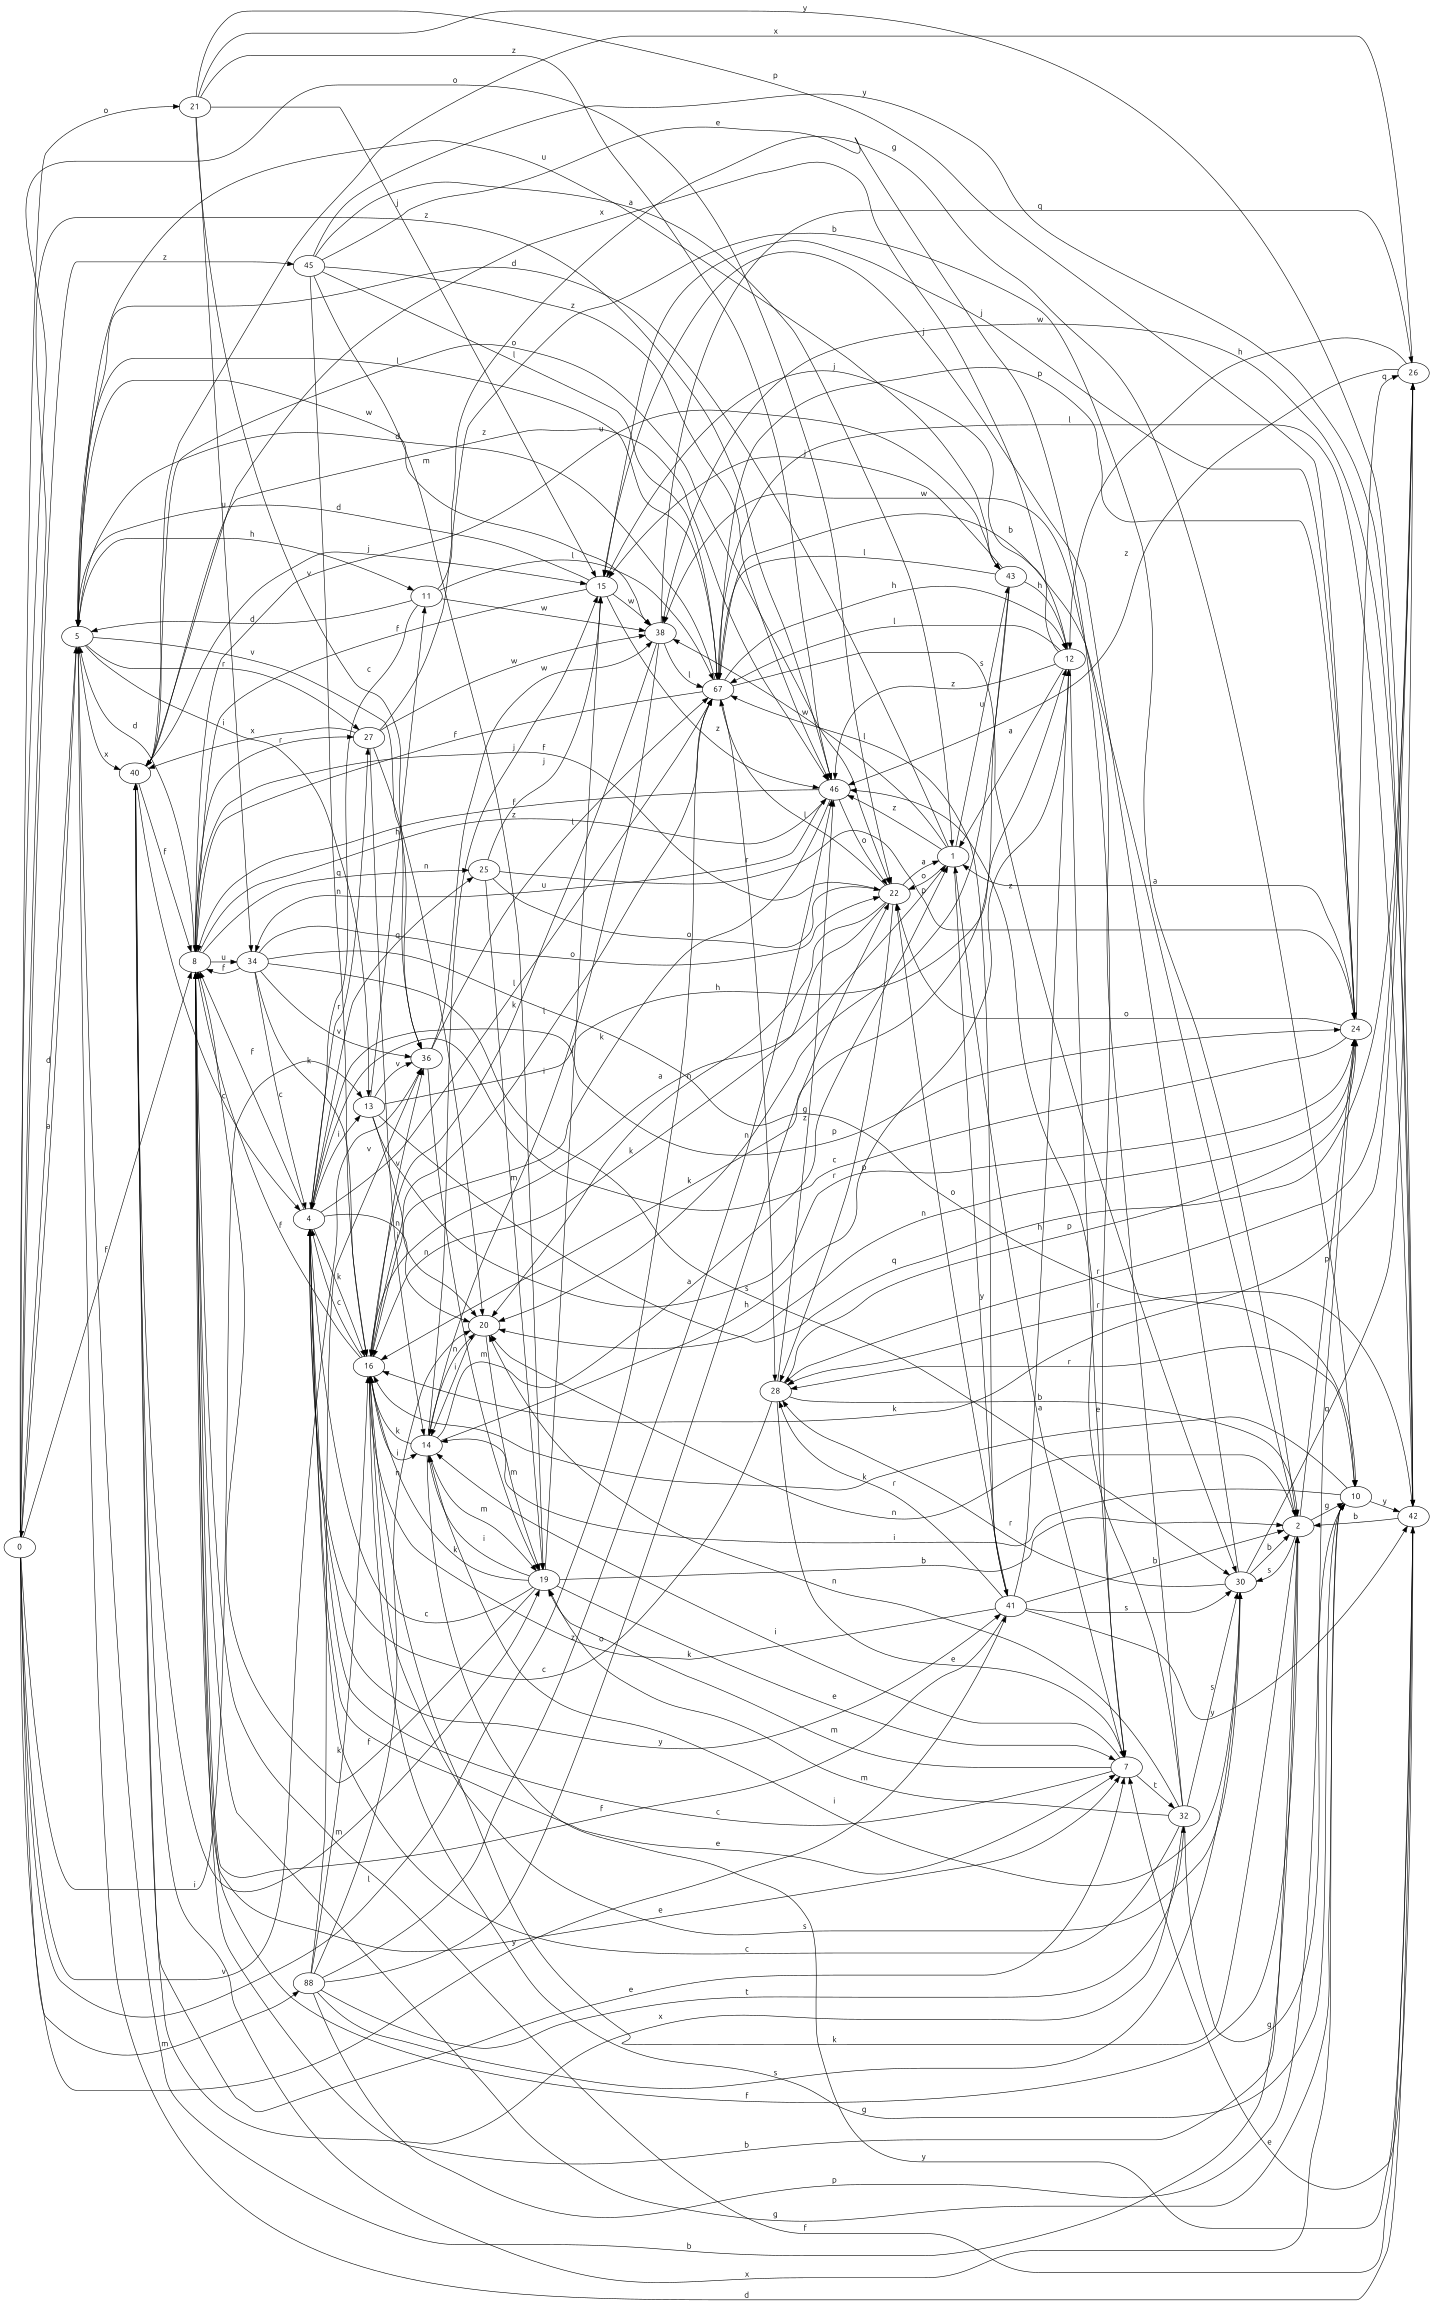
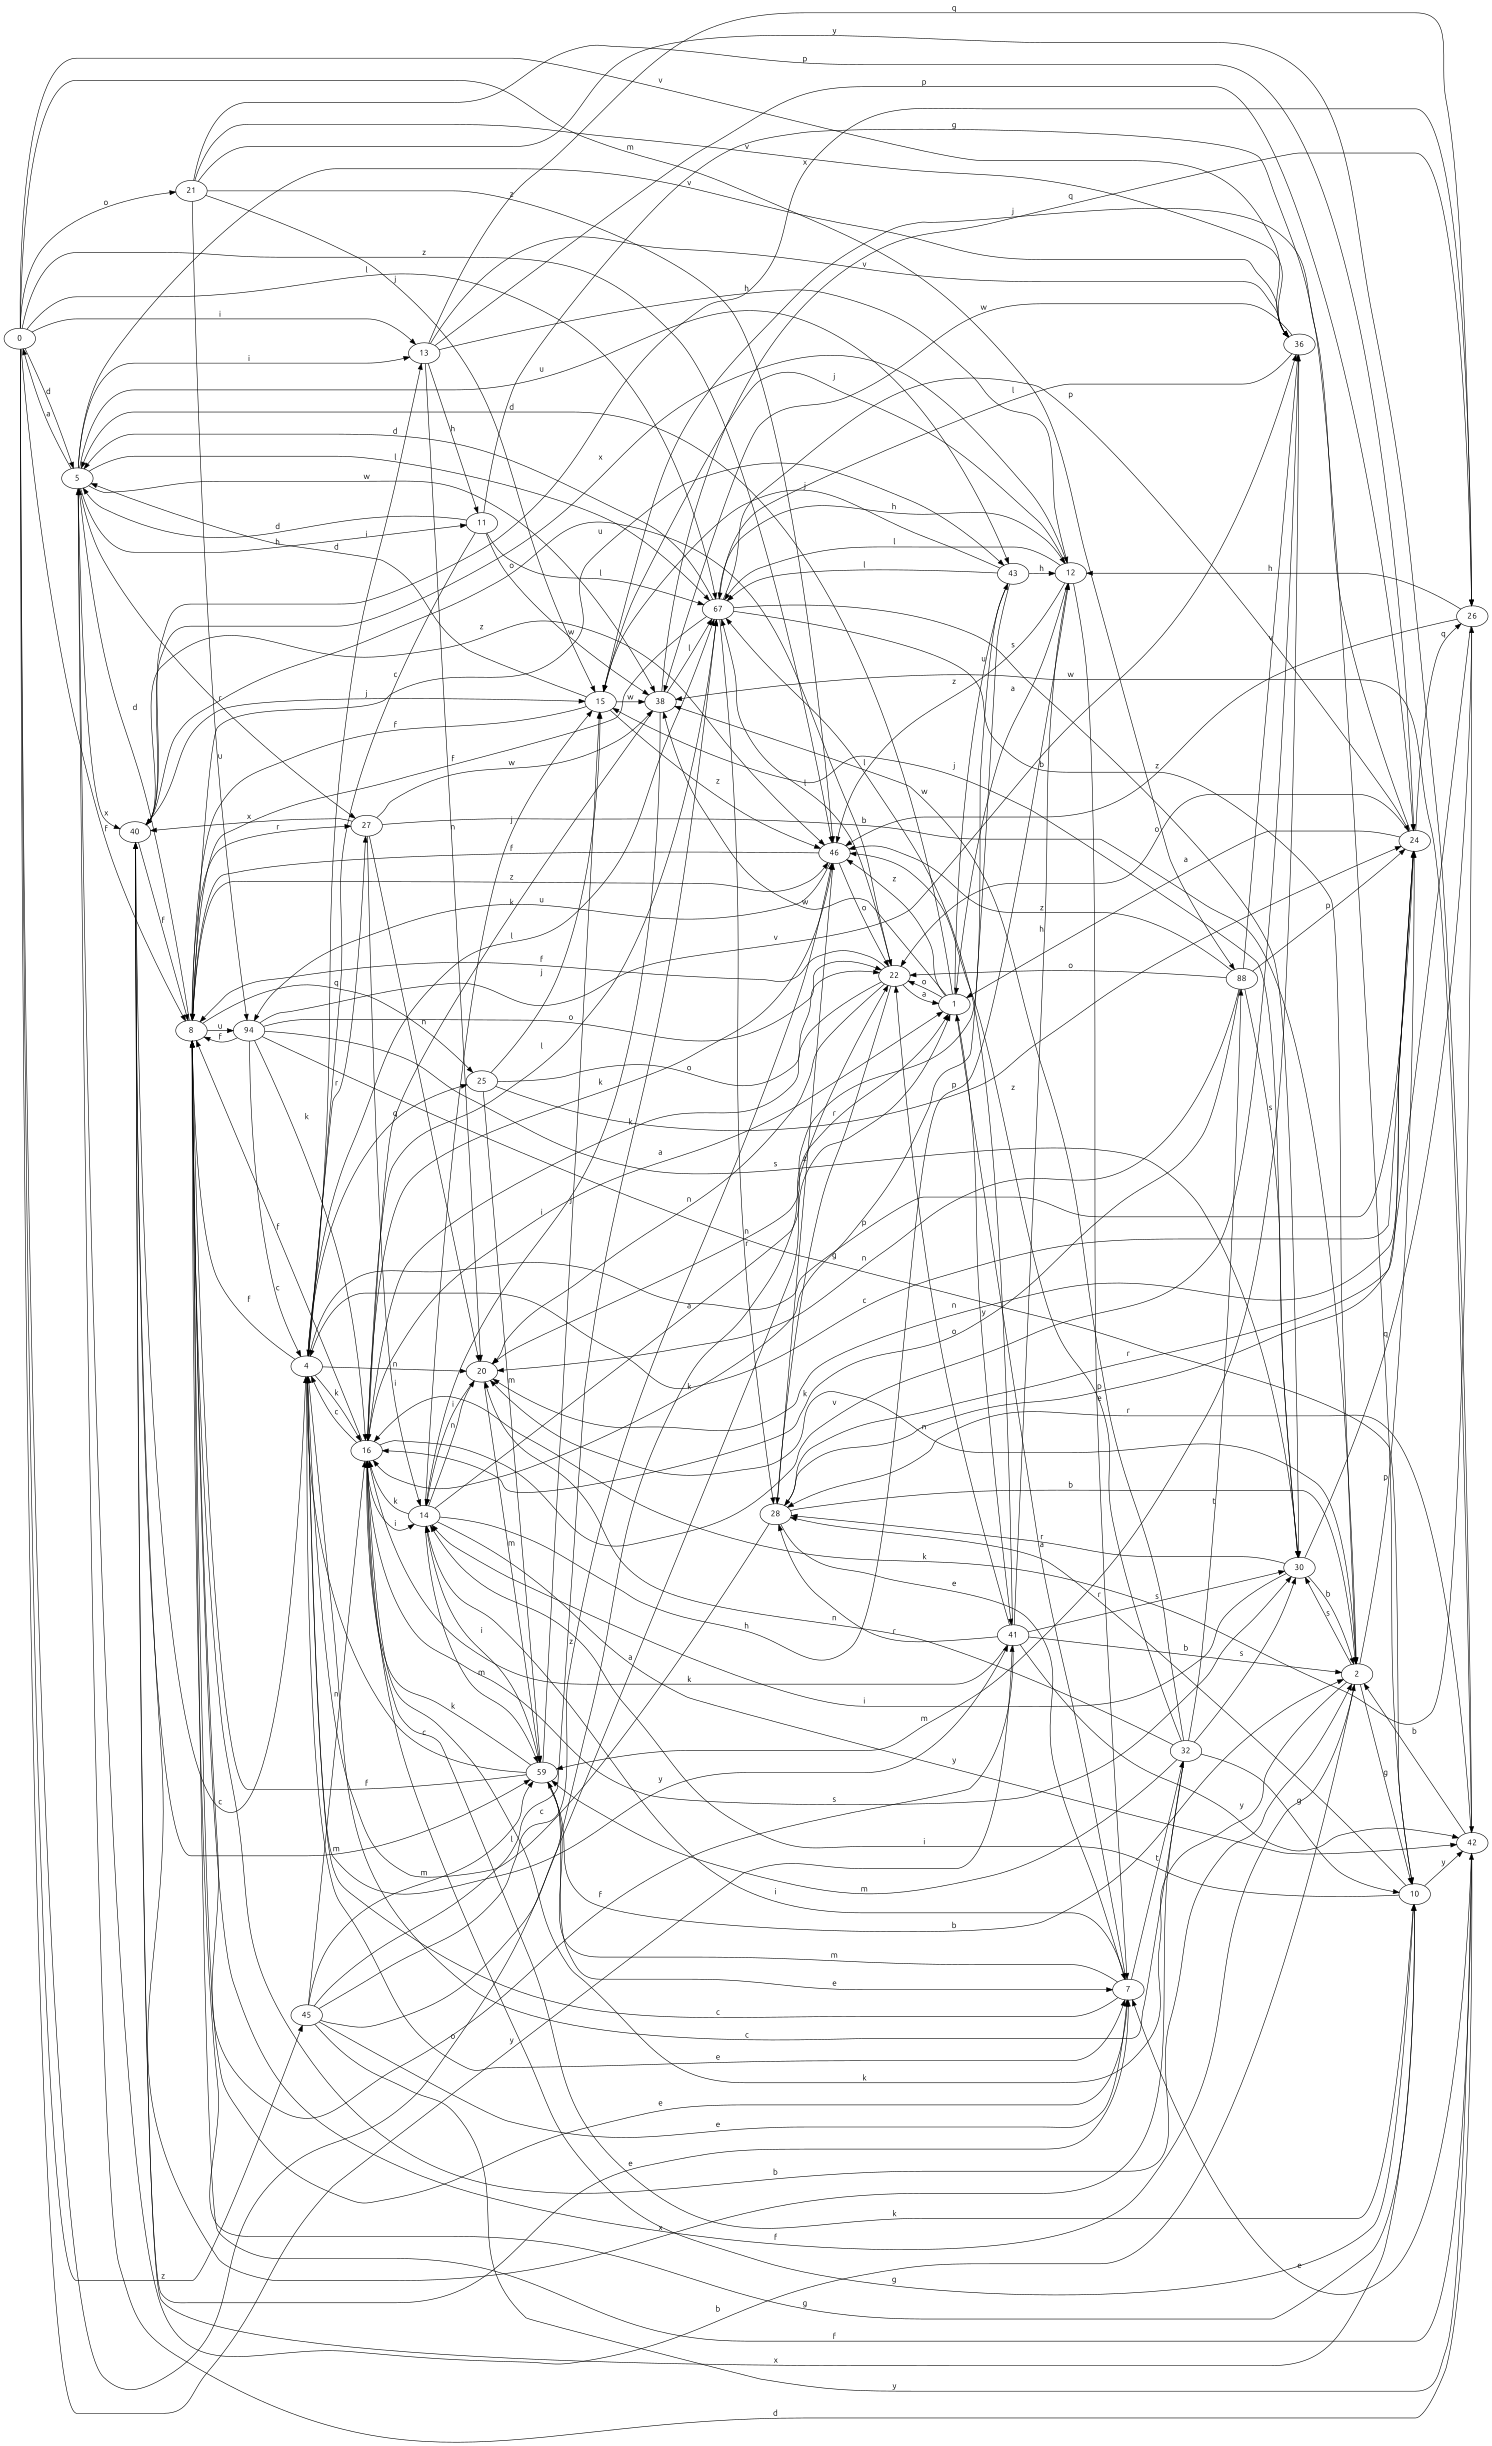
(1358, 589) -> none
(253, 962) -> (249, 1031)
(544, 1580) -> (542, 1773)
(793, 1997) -> (1226, 1350)
